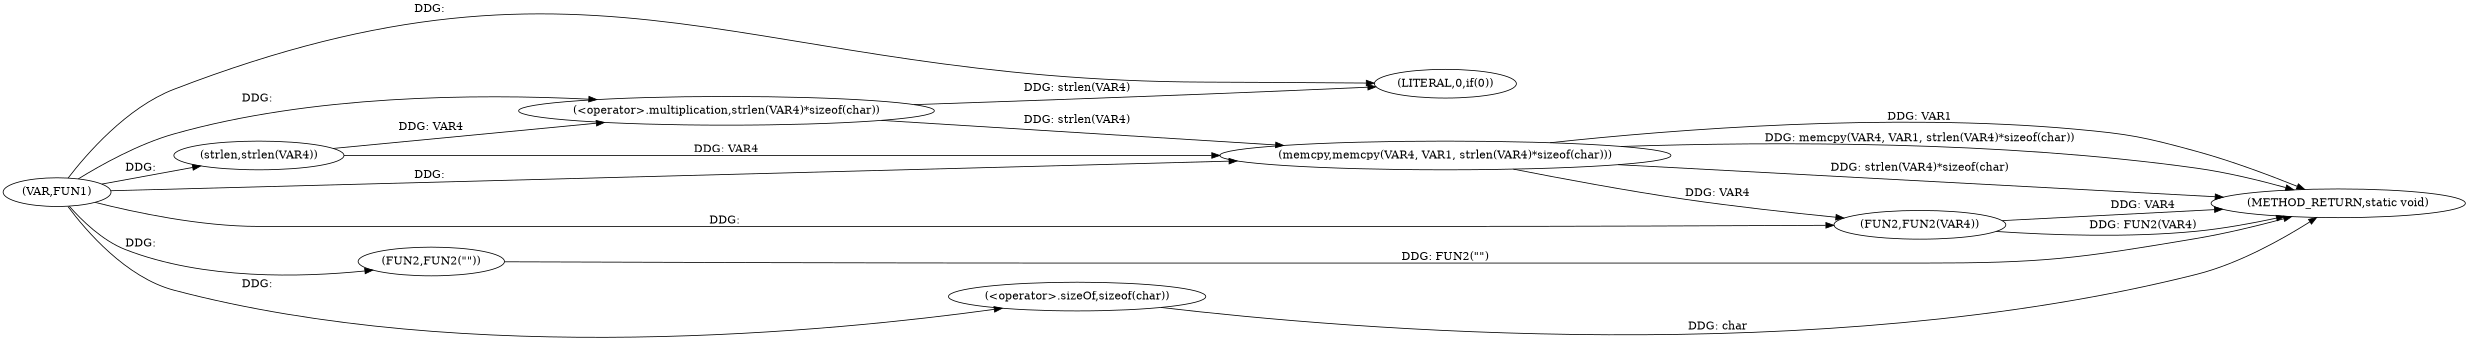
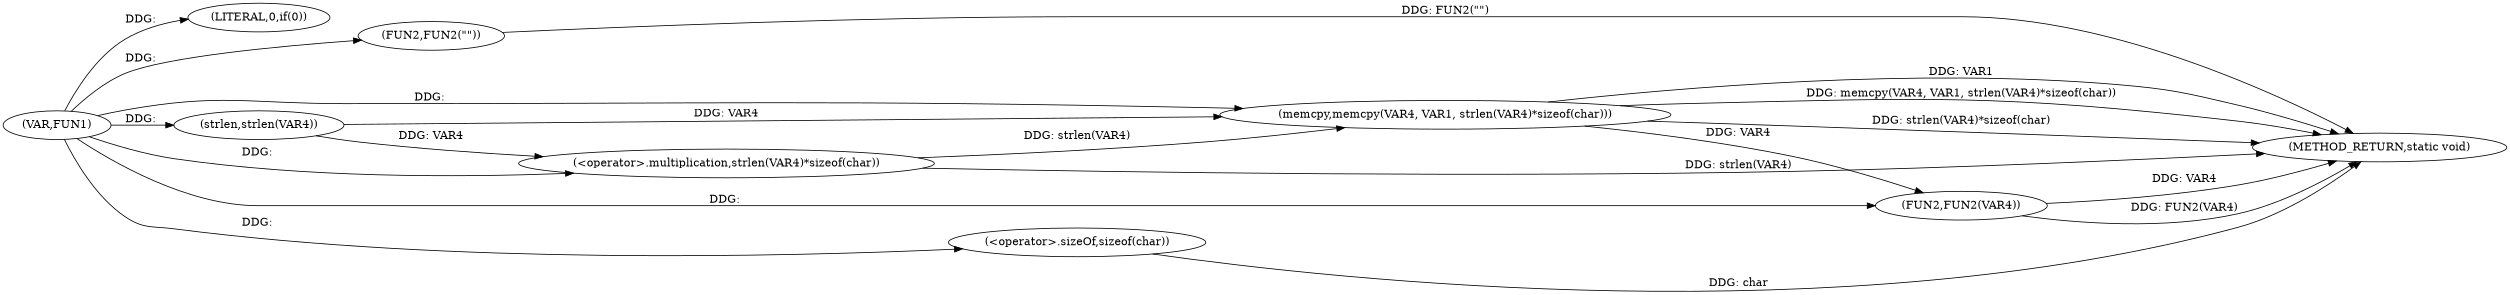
(1141, 97) -> (1590, 174)
